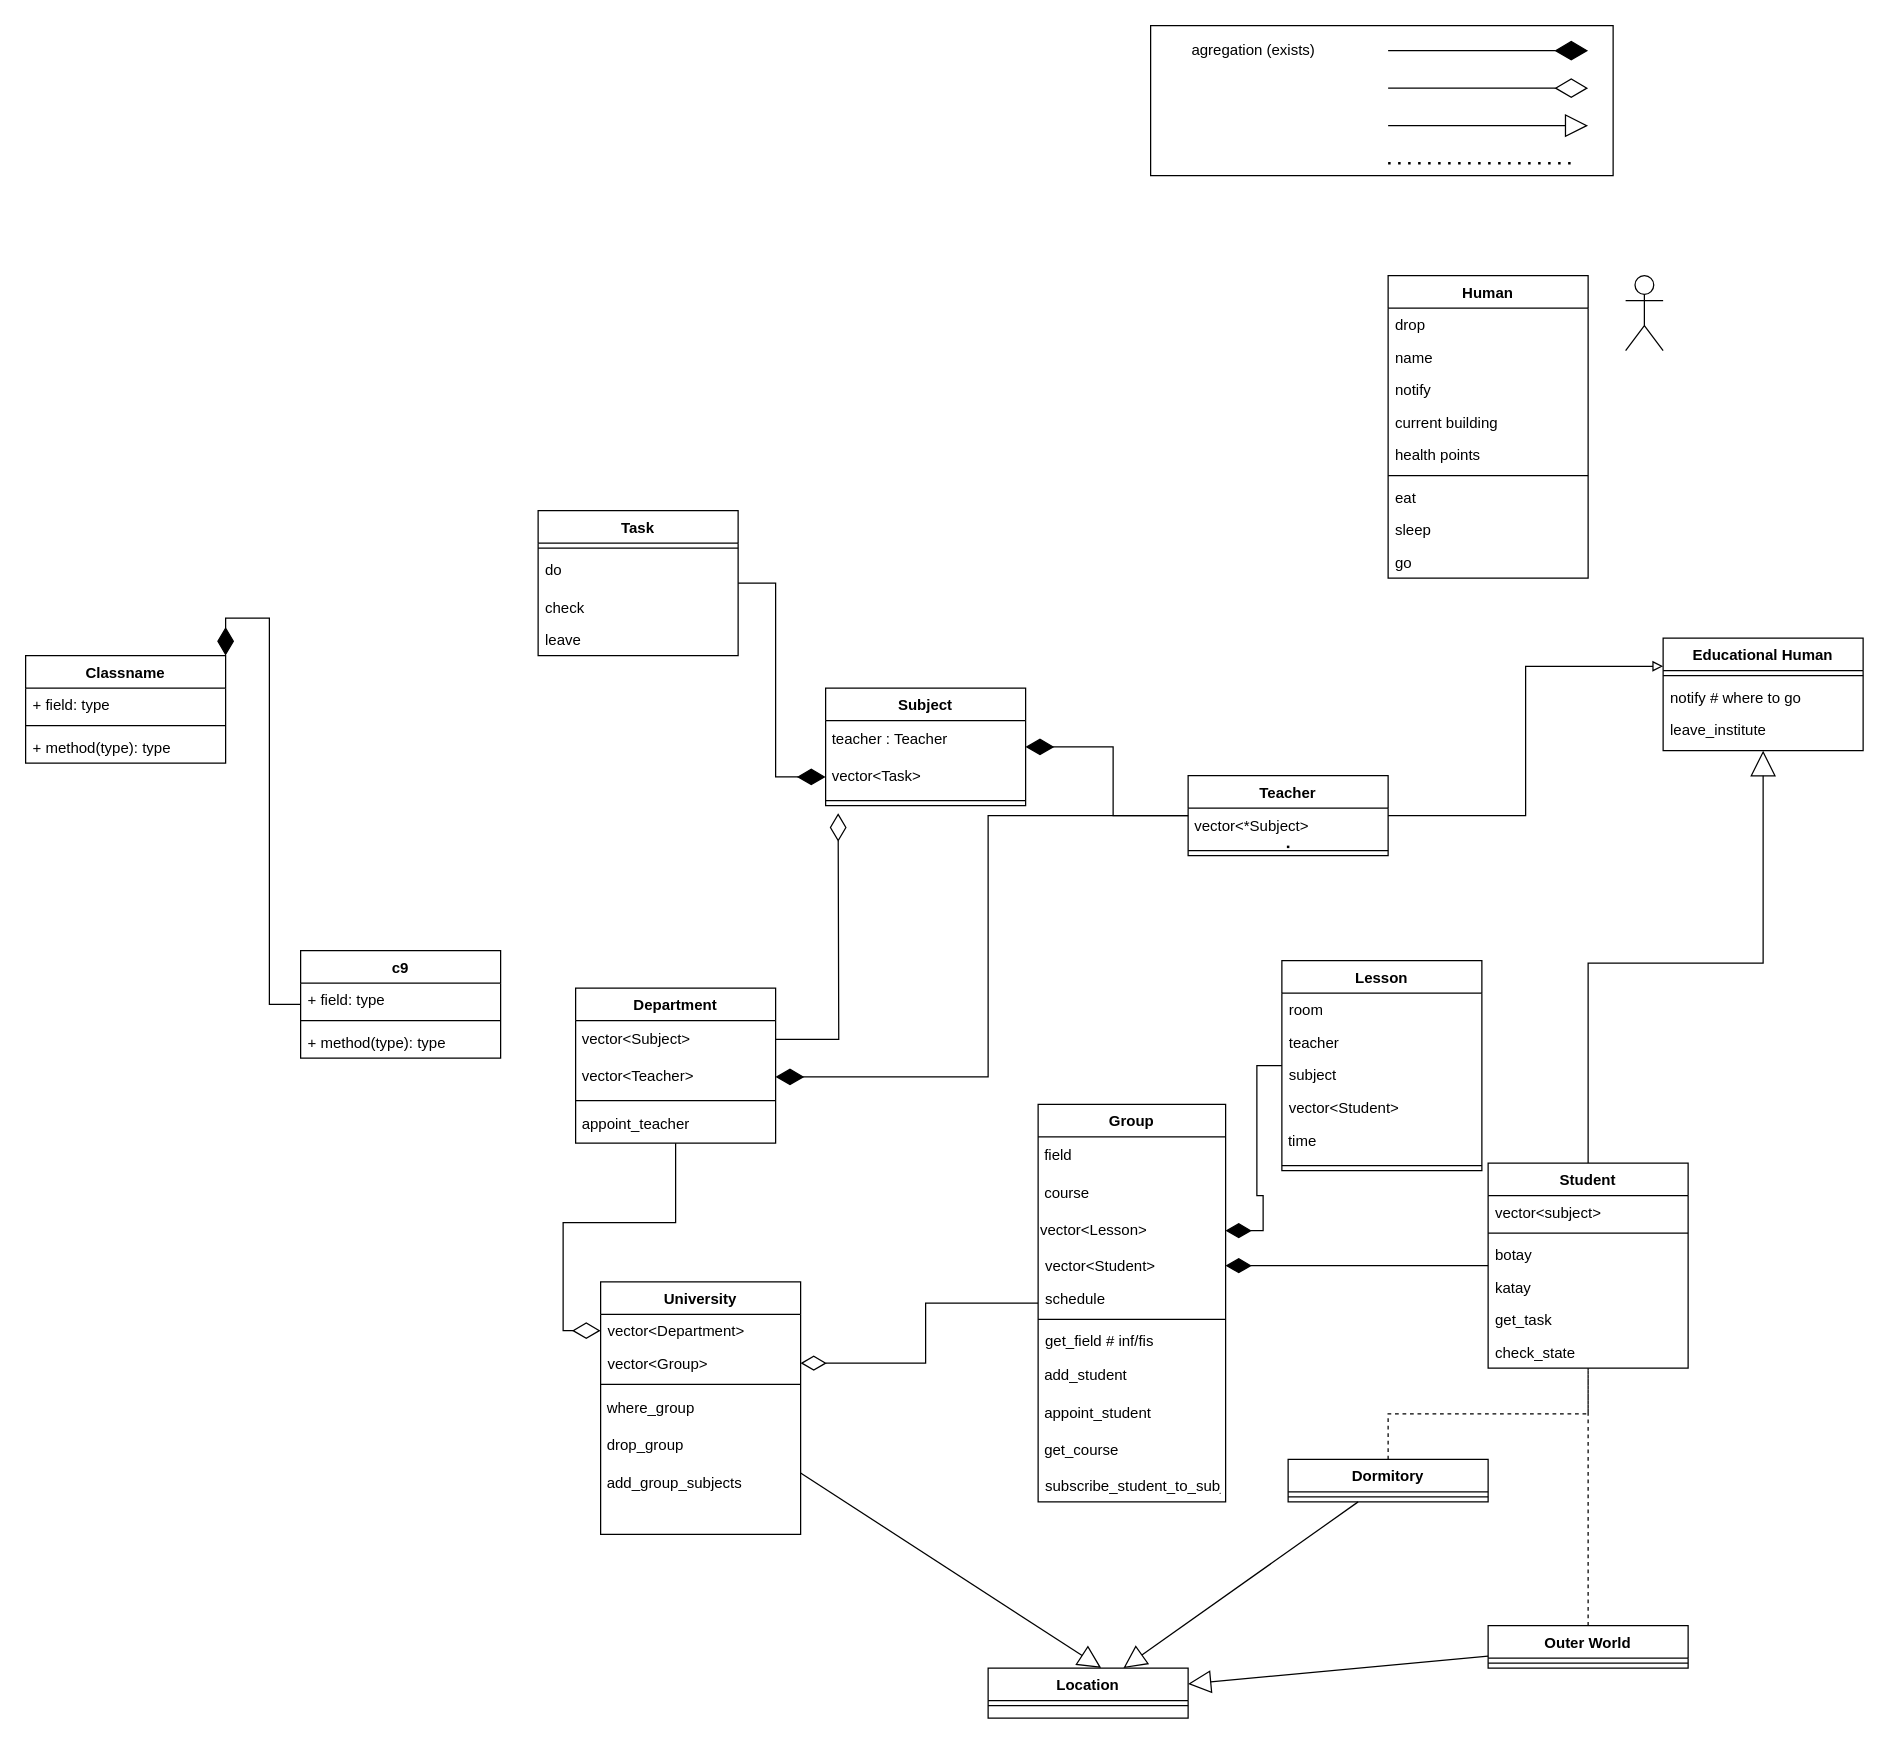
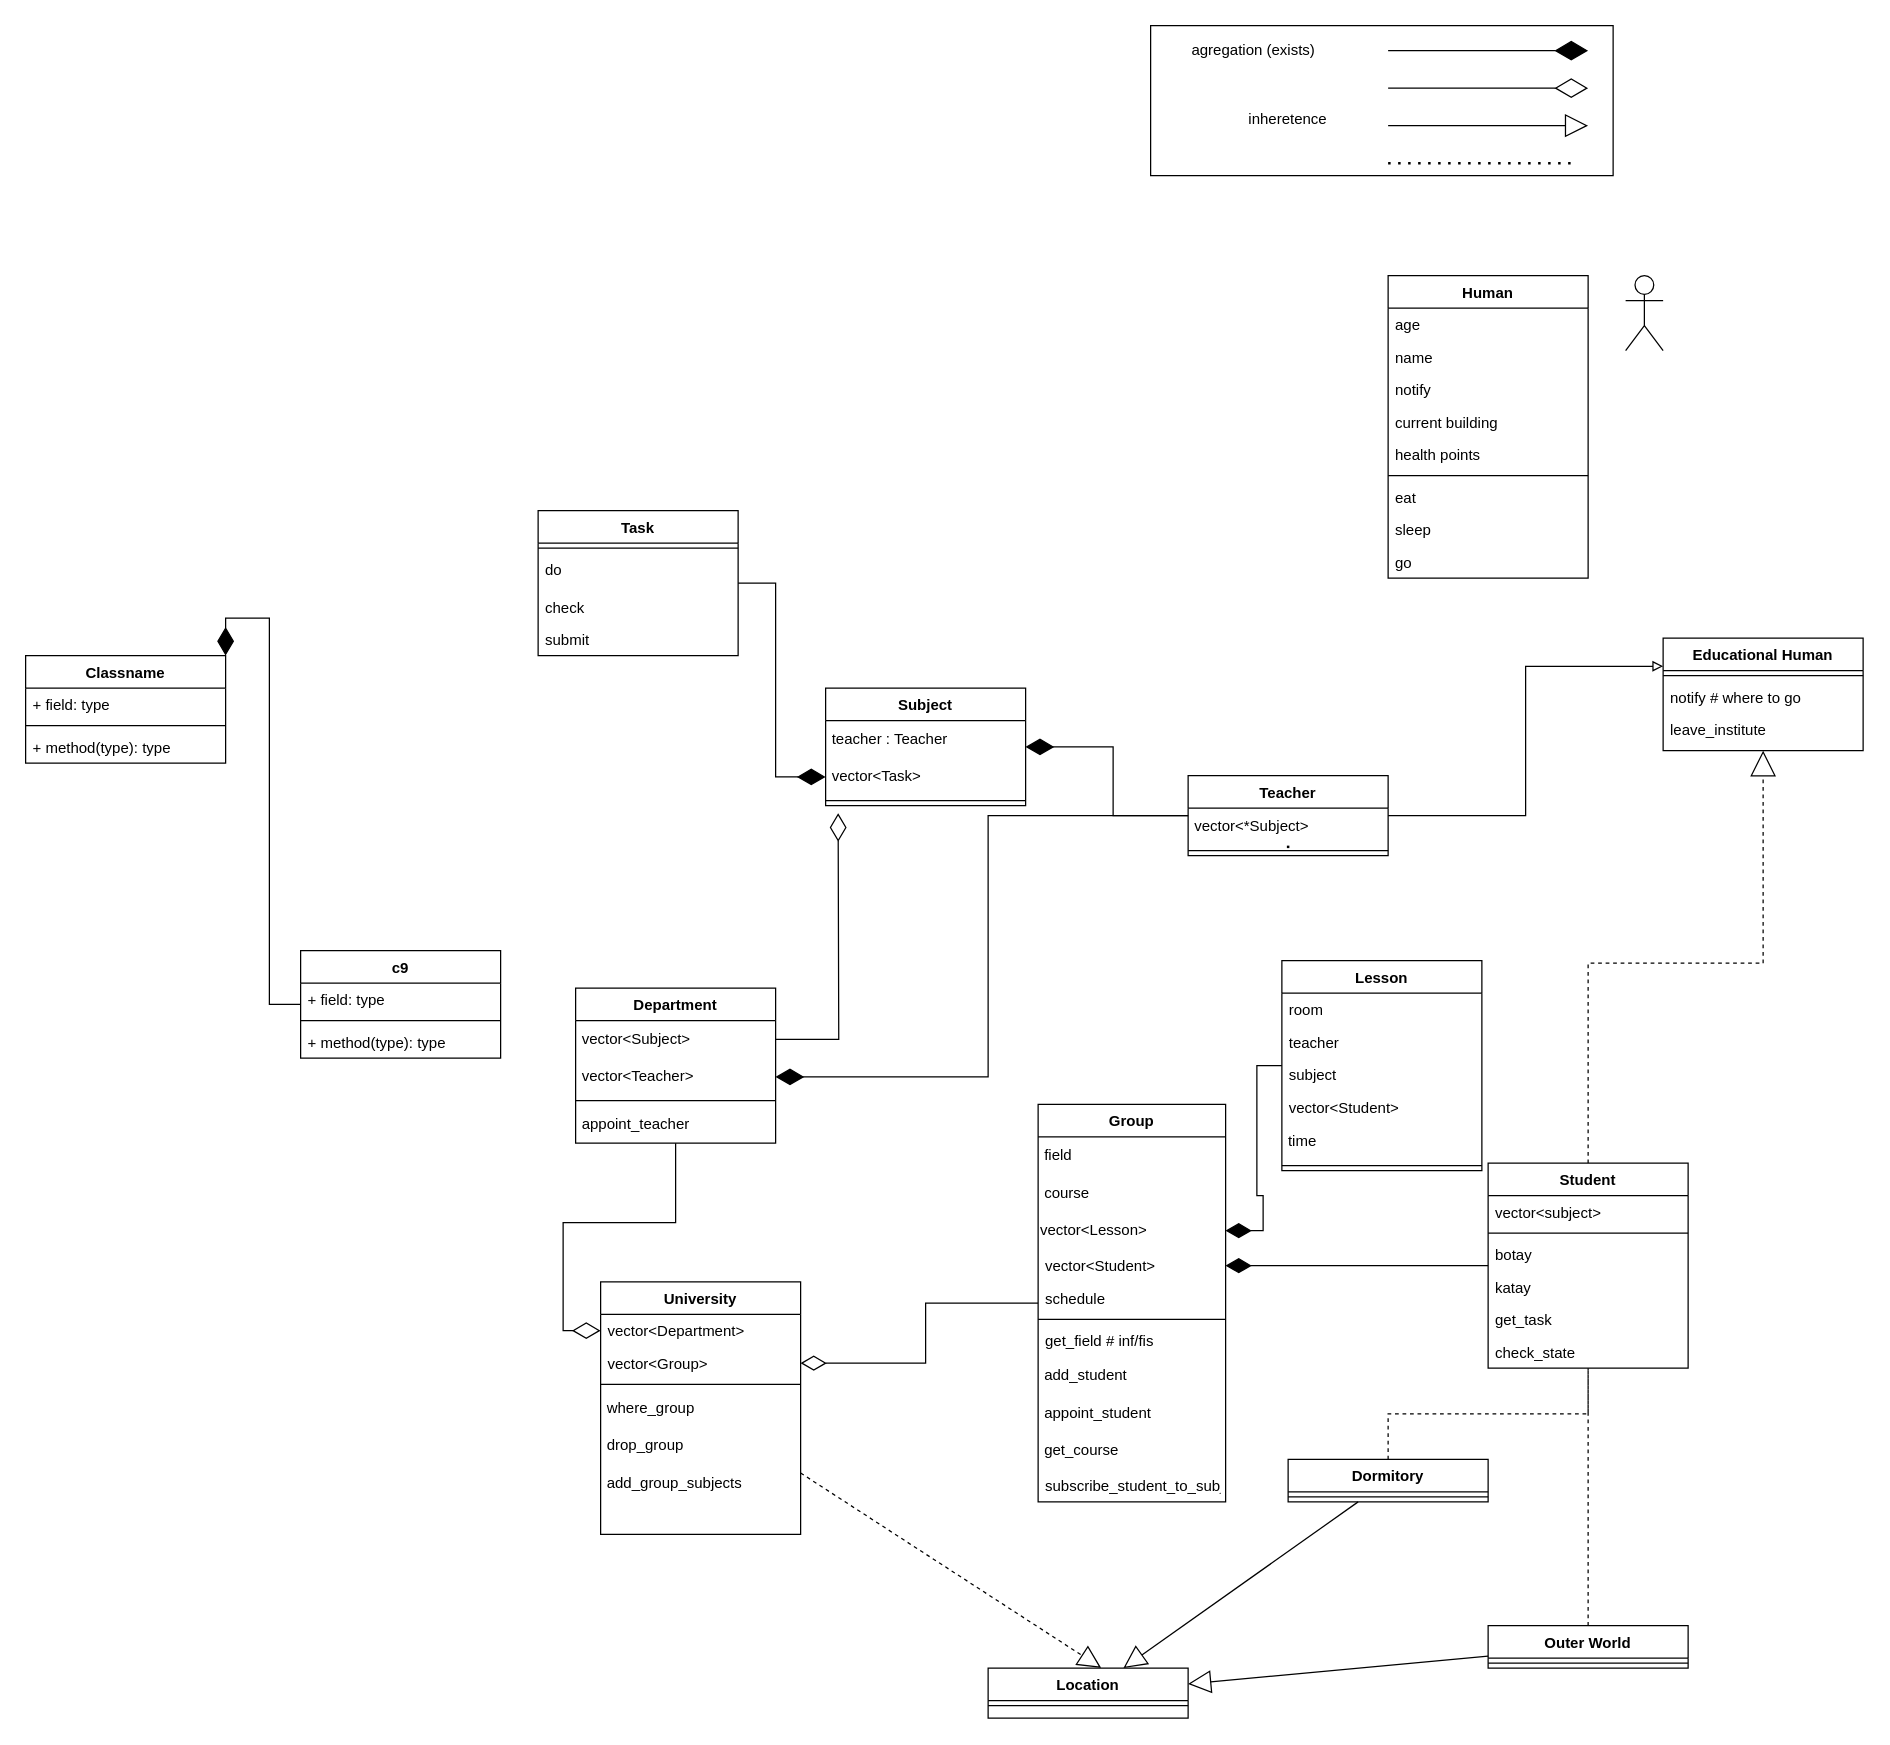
none -> (1288, 119)
(1412, 325) -> (1408, 325)
(564, 640) -> (568, 640)
(1670, 963) -> (1670, 963)
(942, 1565) -> (942, 1565)
